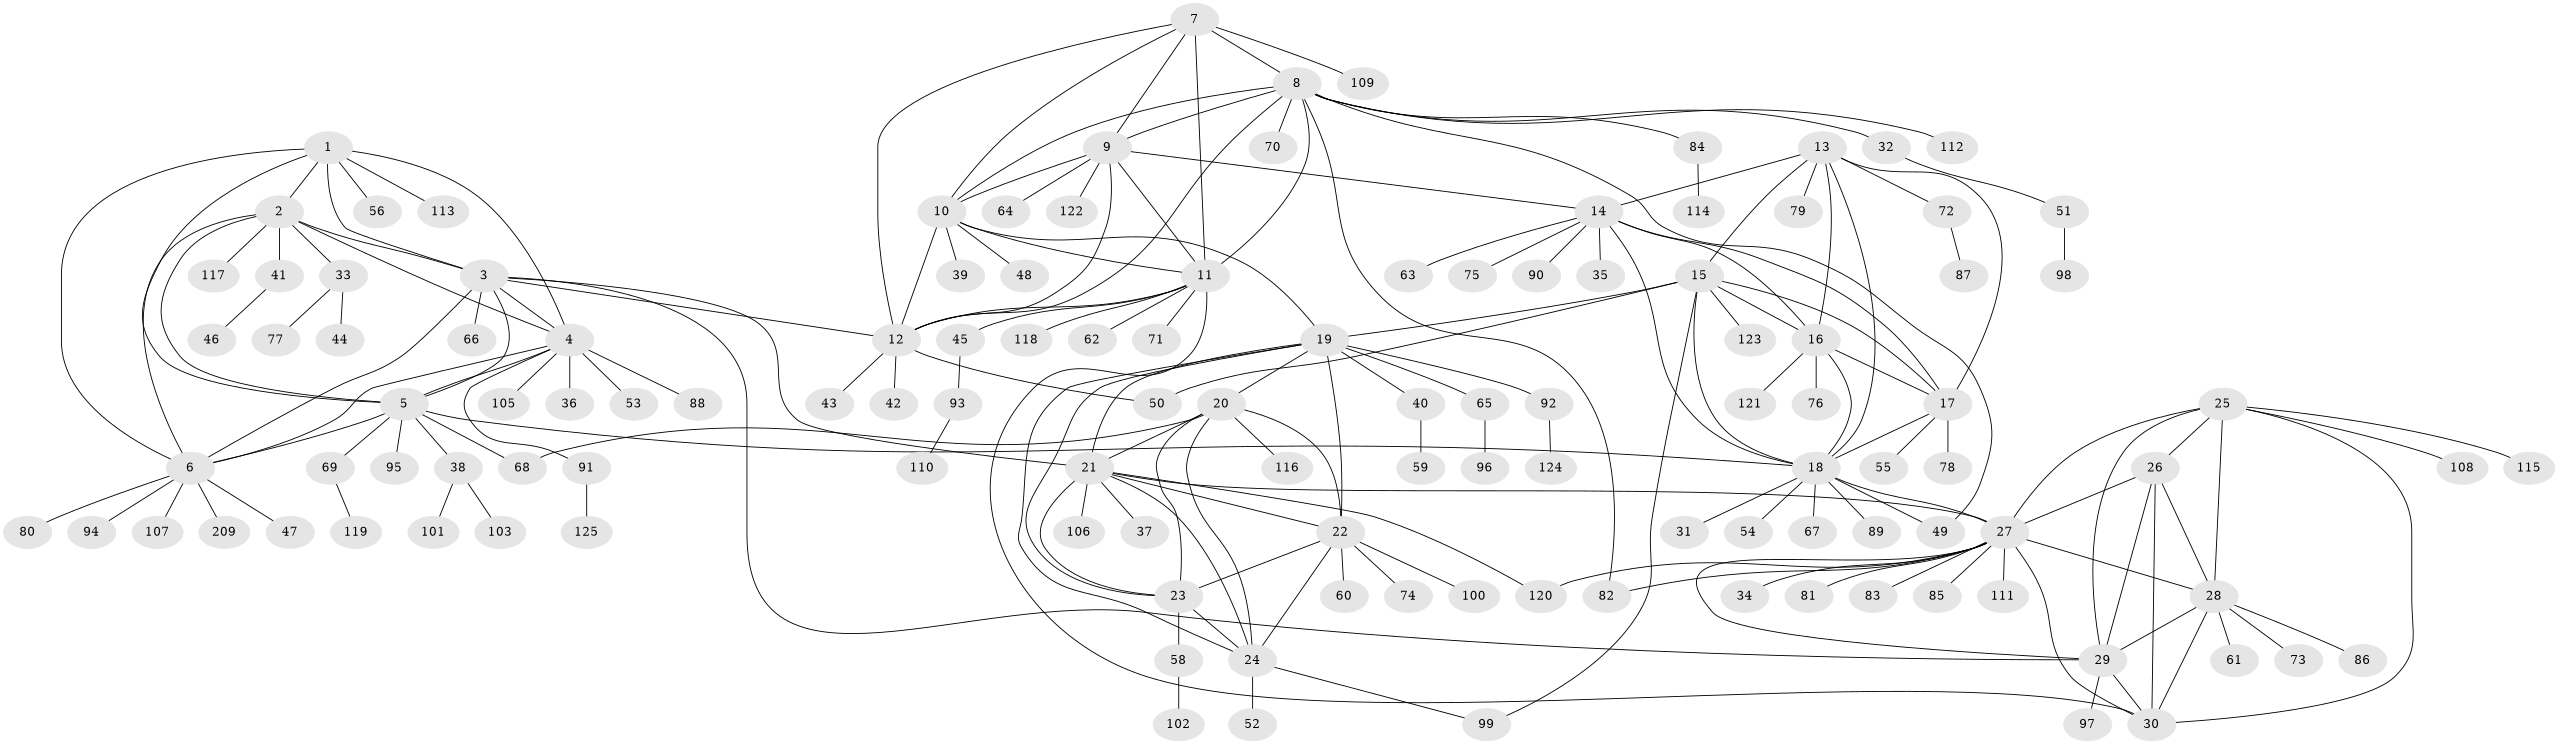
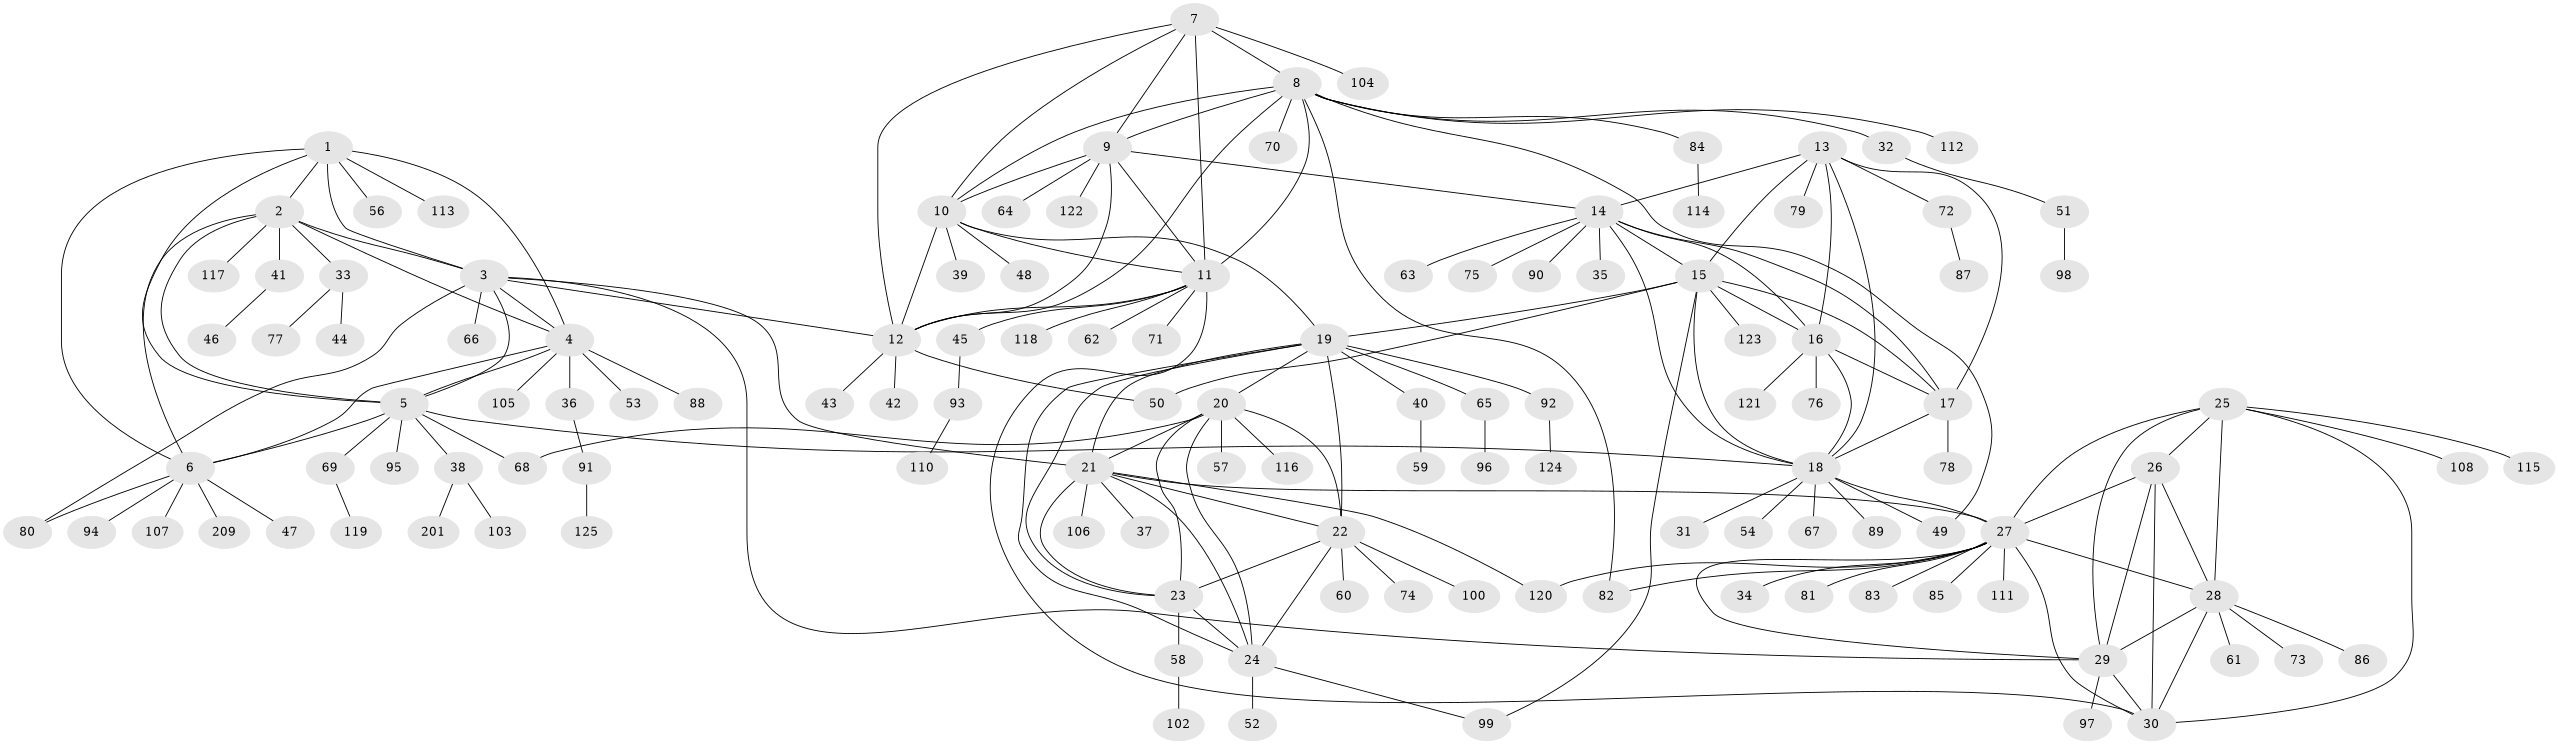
(1363, 84) -> (1363, 84)
none -> (1649, 244)
(347, 382) -> (254, 396)
(466, 413) -> (579, 438)
none -> (1221, 468)
(1884, 468) -> none
(434, 532) -> (434, 532)
